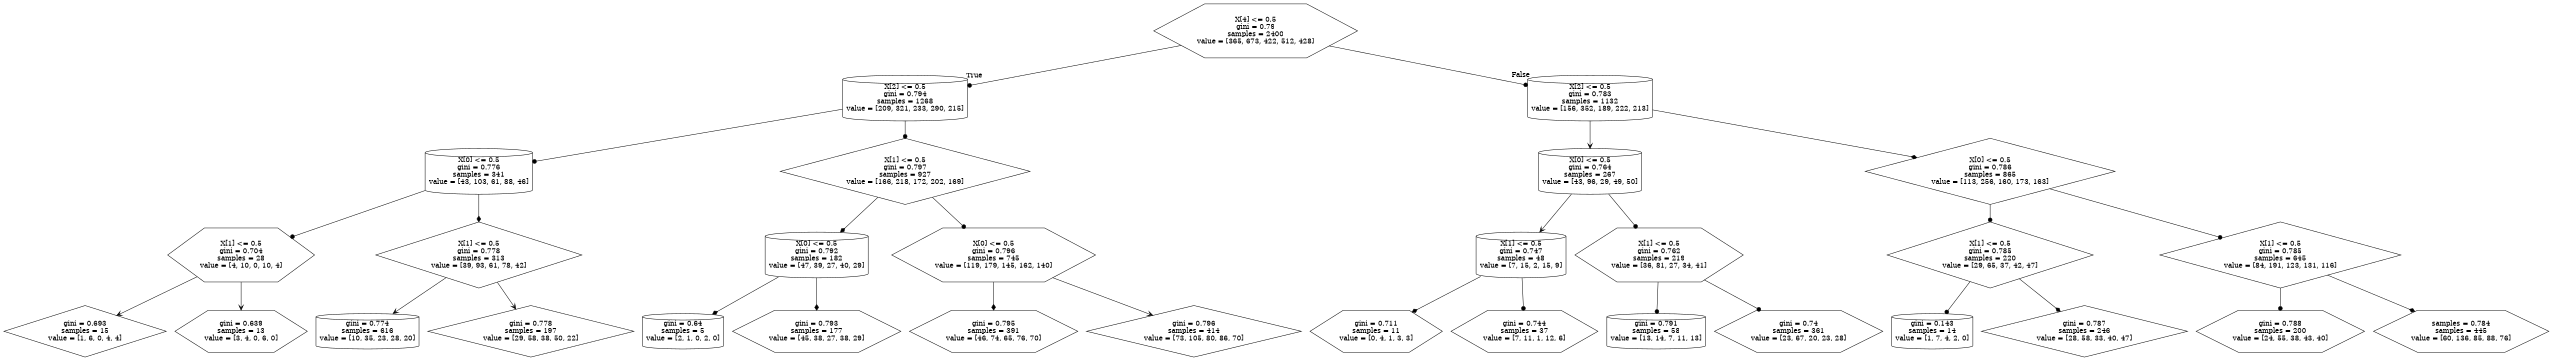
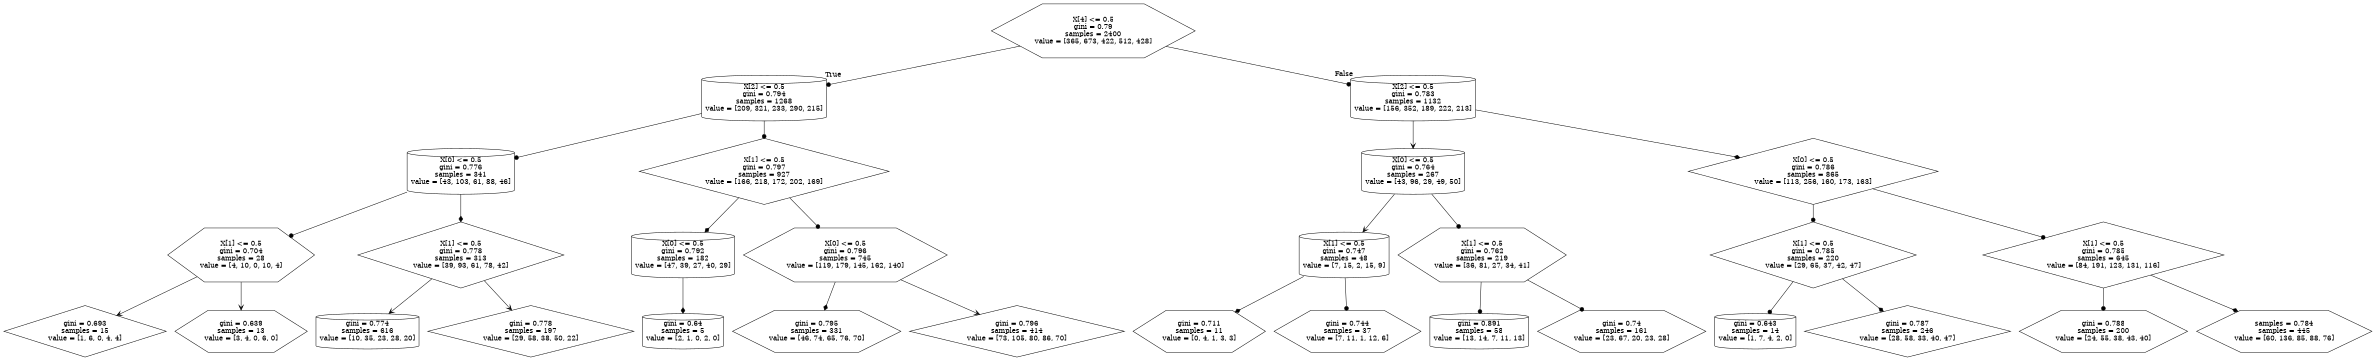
(817, 331) -> none
(994, 331) -> (817, 331)
(1656, 331) -> (1479, 331)
(1799, 331) -> (1622, 331)
(1932, 331) -> (1755, 331)
